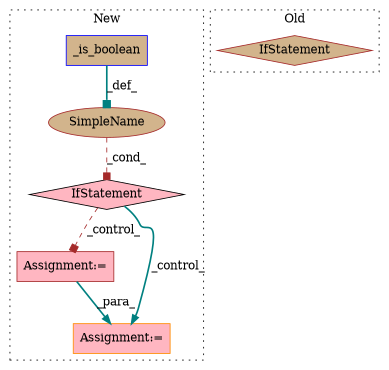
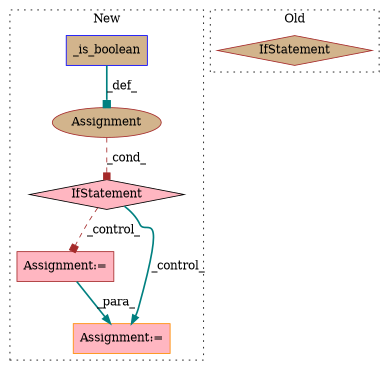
(107, 123) -> (107, 123)
